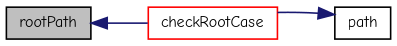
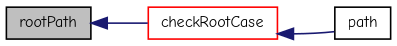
(298, 12) -> (314, 33)
